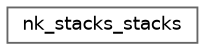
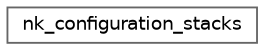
(102, 25) -> (132, 25)
